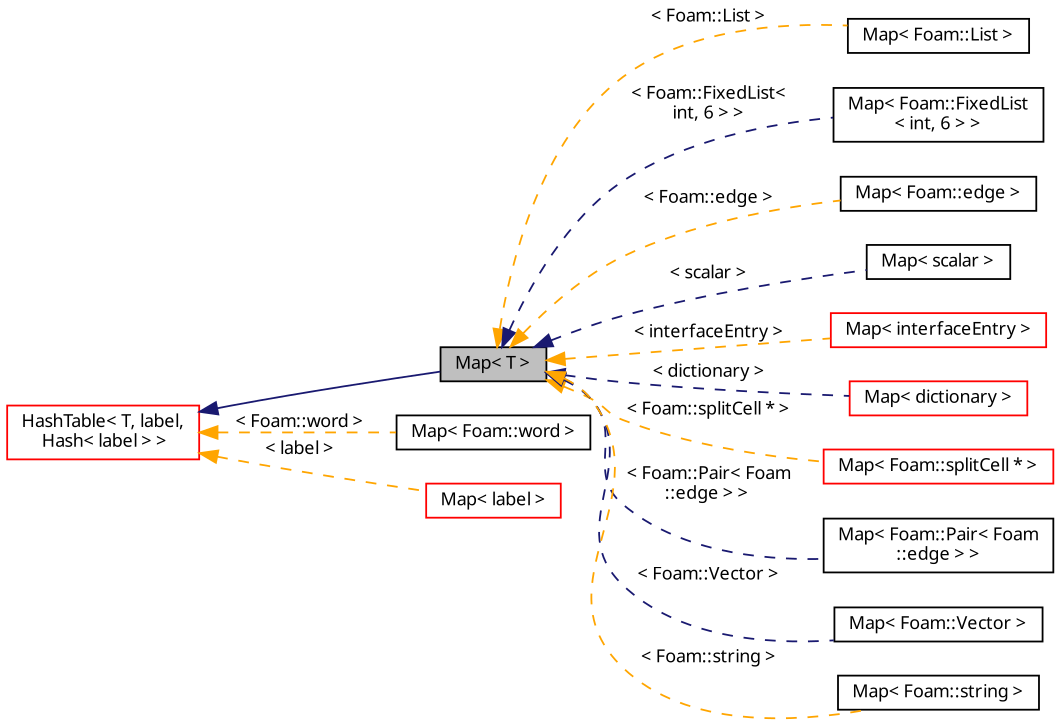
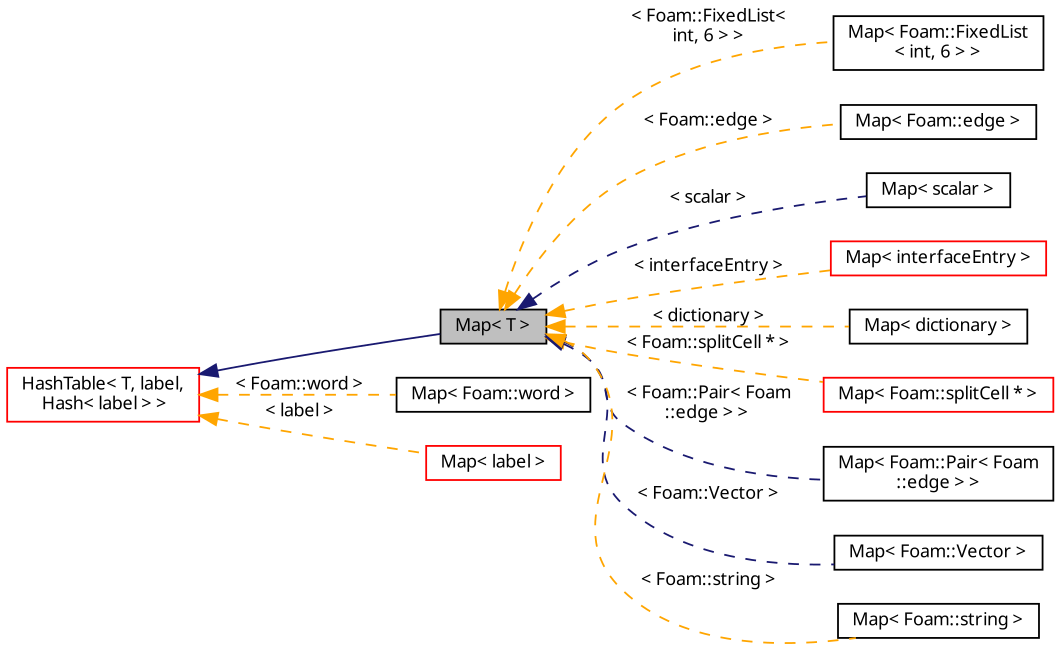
(938, 36) -> none
(637, 173) -> (622, 105)
(707, 389) -> (707, 327)
(938, 398) -> (938, 327)
